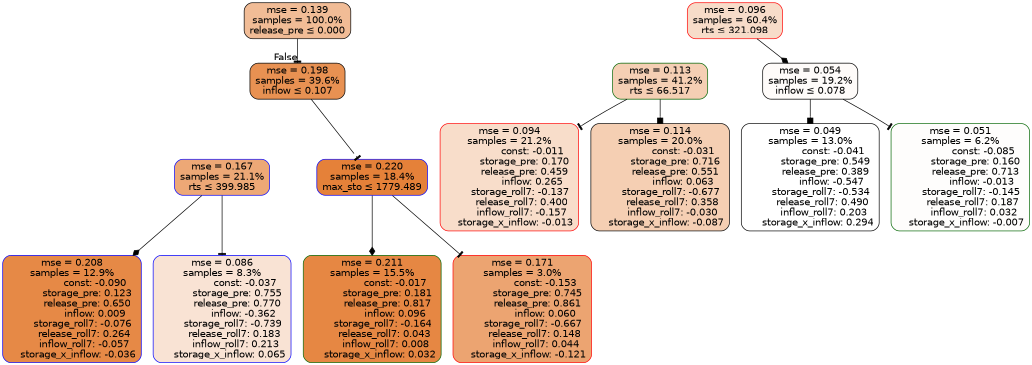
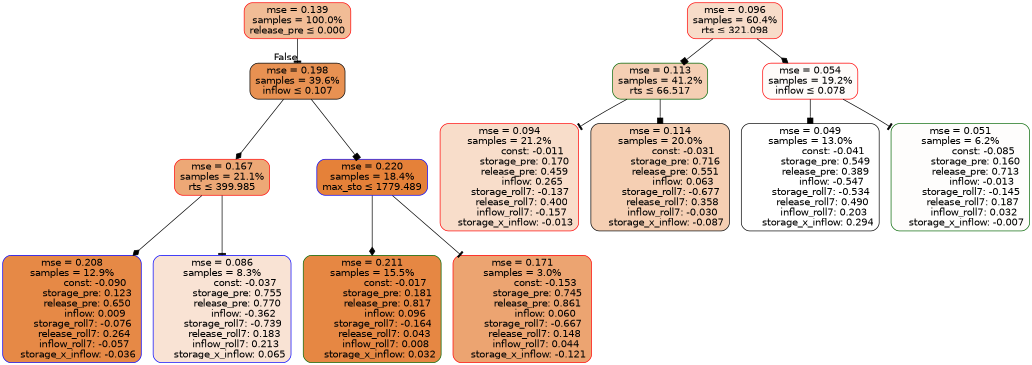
(297, 21) -> (297, 21)
none -> (700, 49)
(810, 81) -> (810, 81)
none -> (262, 126)
(333, 126) -> (333, 126)
(222, 177) -> (222, 177)
